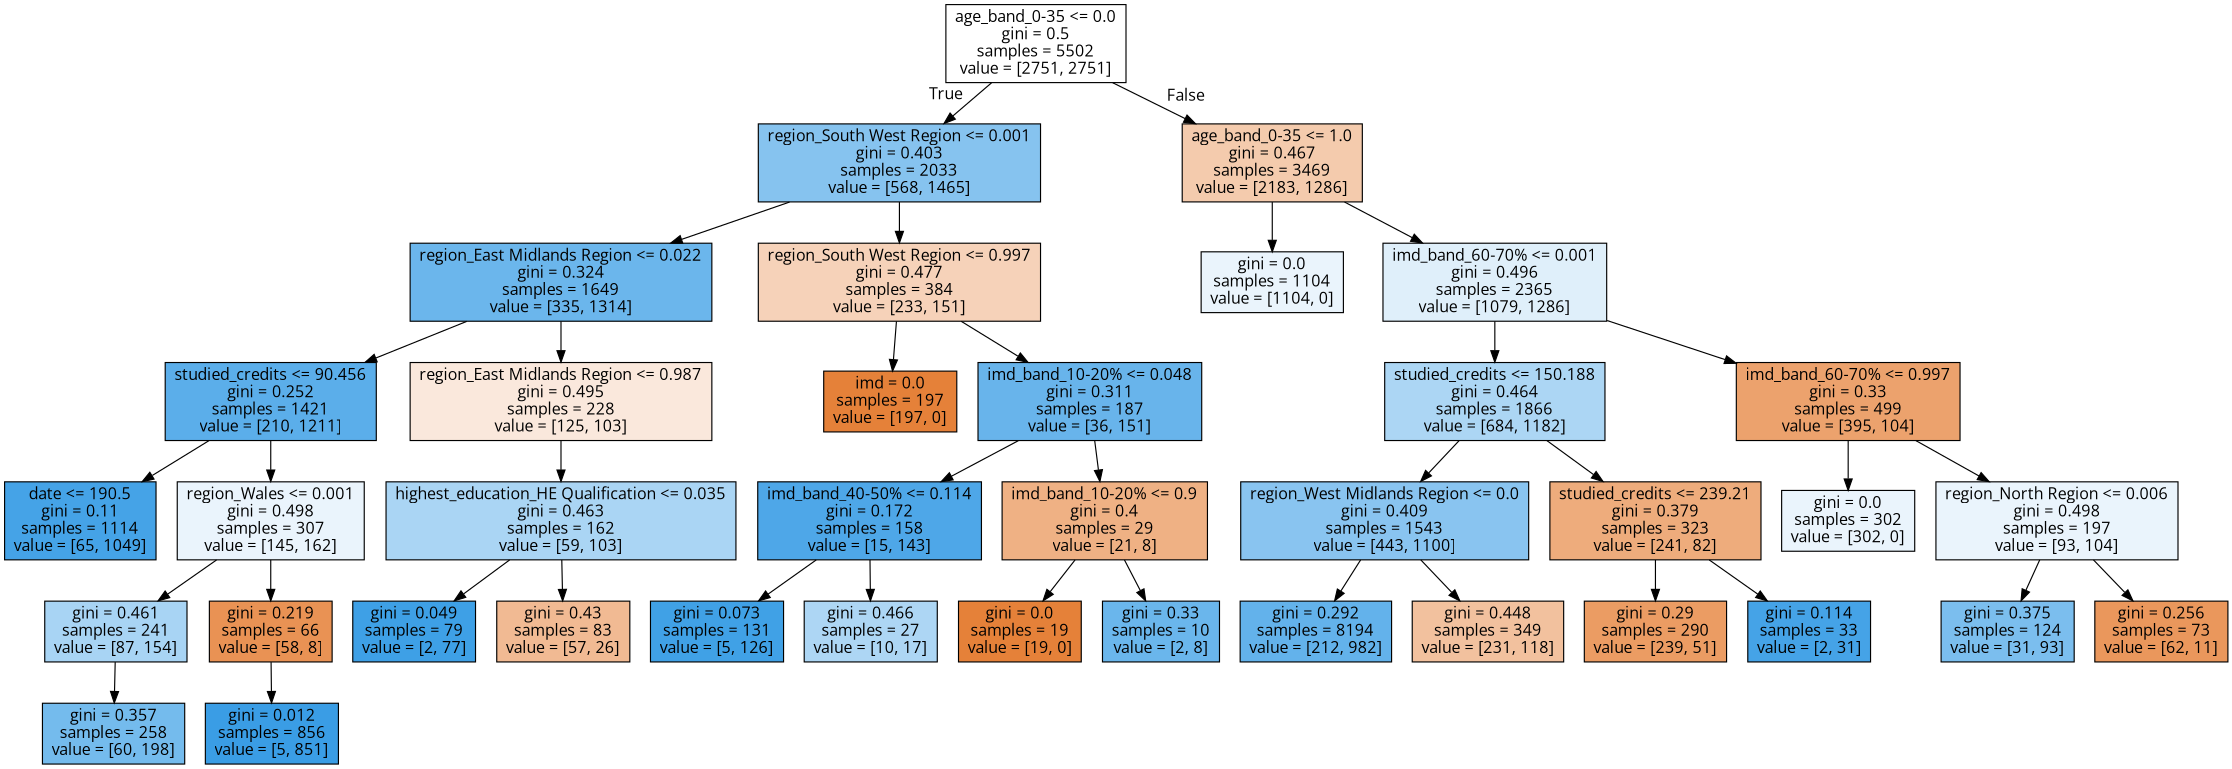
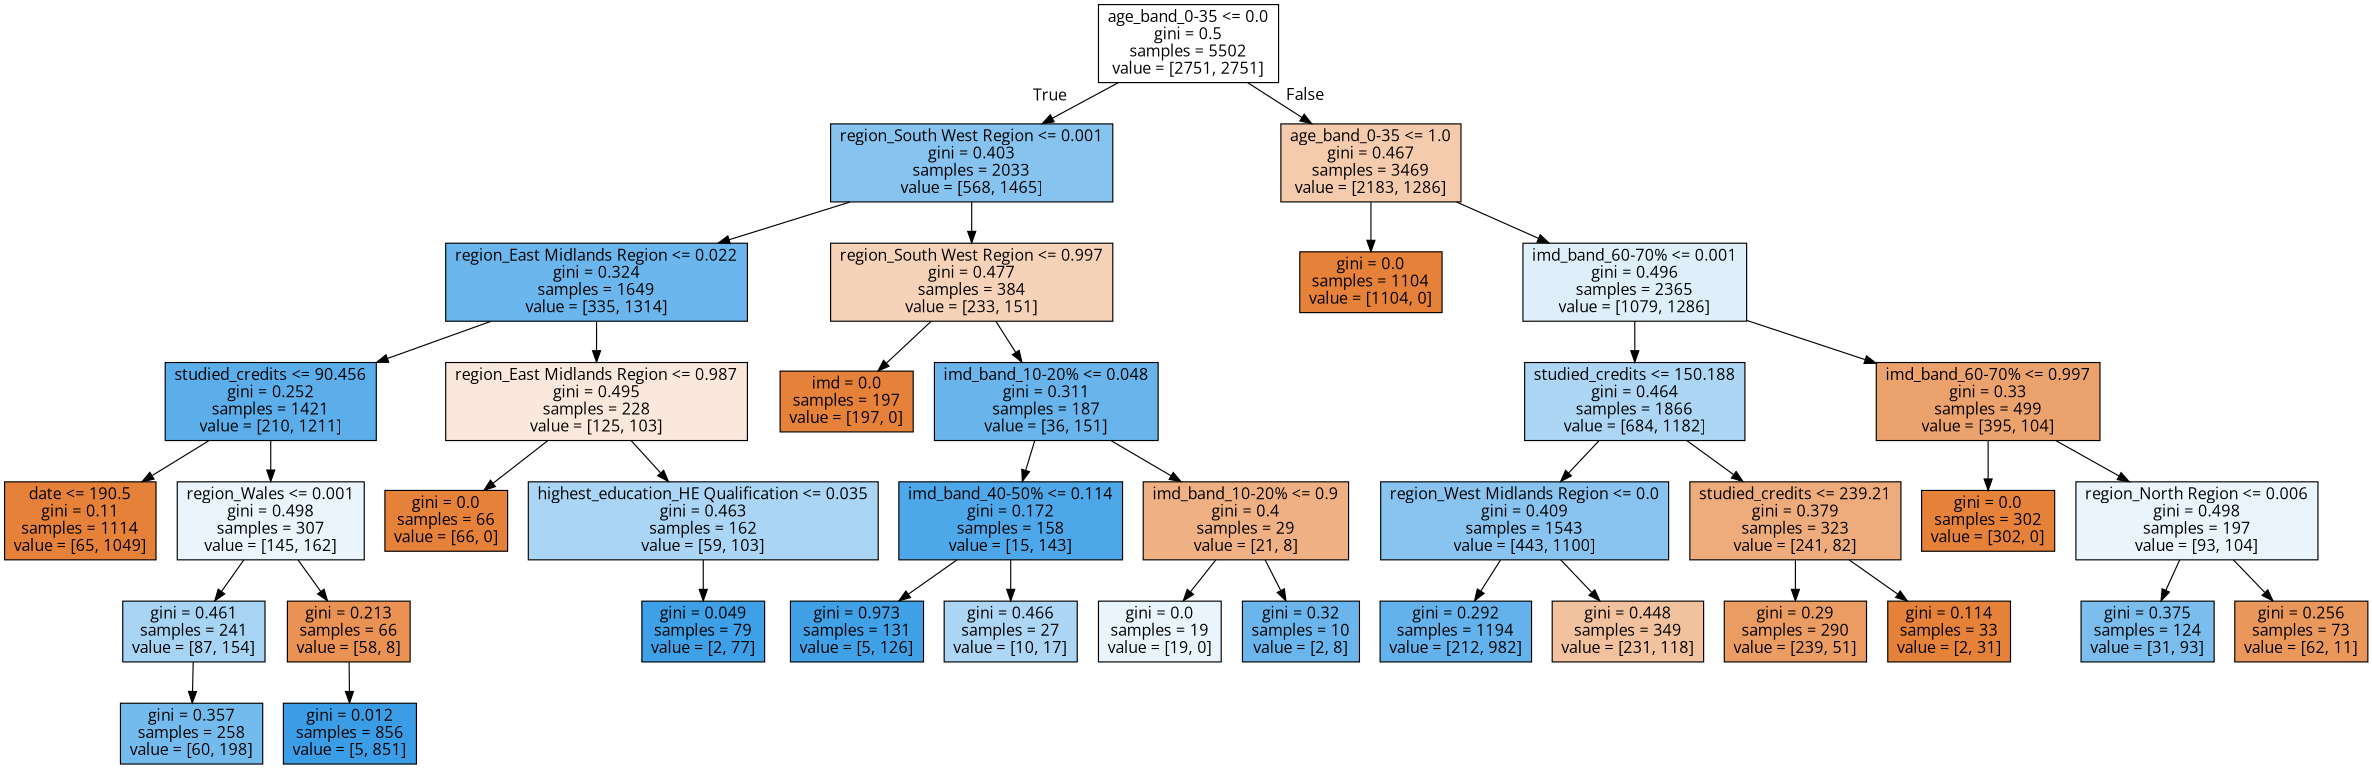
(1272, 282) -> (1371, 282)
(80, 521) -> (80, 521)
none -> (446, 521)
(1848, 521) -> (1988, 521)
(271, 632) -> (349, 632)
(563, 632) -> none
(717, 632) -> (857, 632)
(1020, 632) -> (1160, 632)
(1161, 632) -> (1301, 632)
(1316, 632) -> (1456, 632)
(1809, 632) -> (1949, 632)
